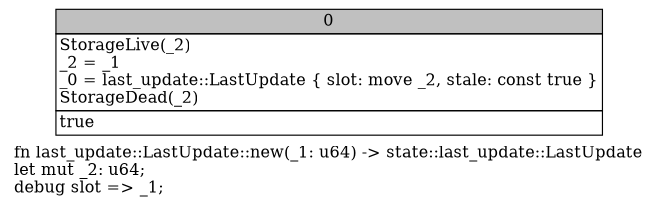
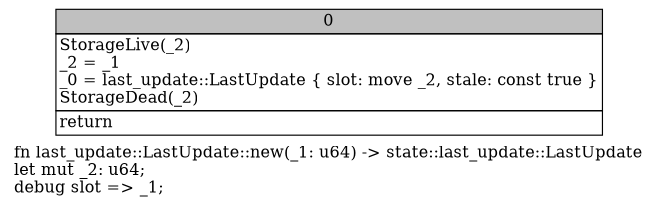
(77, 122) -> (86, 122)
